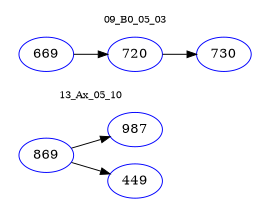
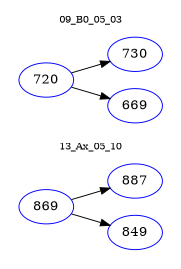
(86, 54) -> (86, 92)
(135, 130) -> (135, 181)
(135, 181) -> (135, 232)
